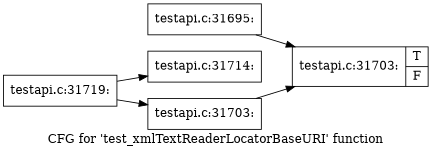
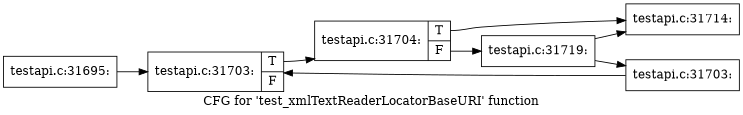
none -> (383, 41)
